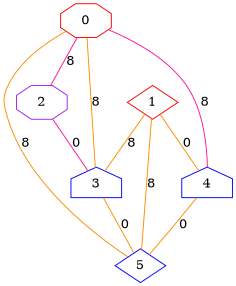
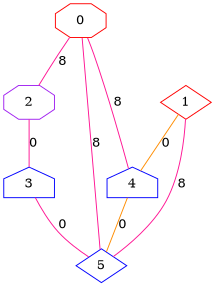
(91, 103) -> none
(125, 143) -> none
(22, 151) -> (91, 144)
(147, 184) -> (168, 198)
(119, 225) -> (58, 231)
